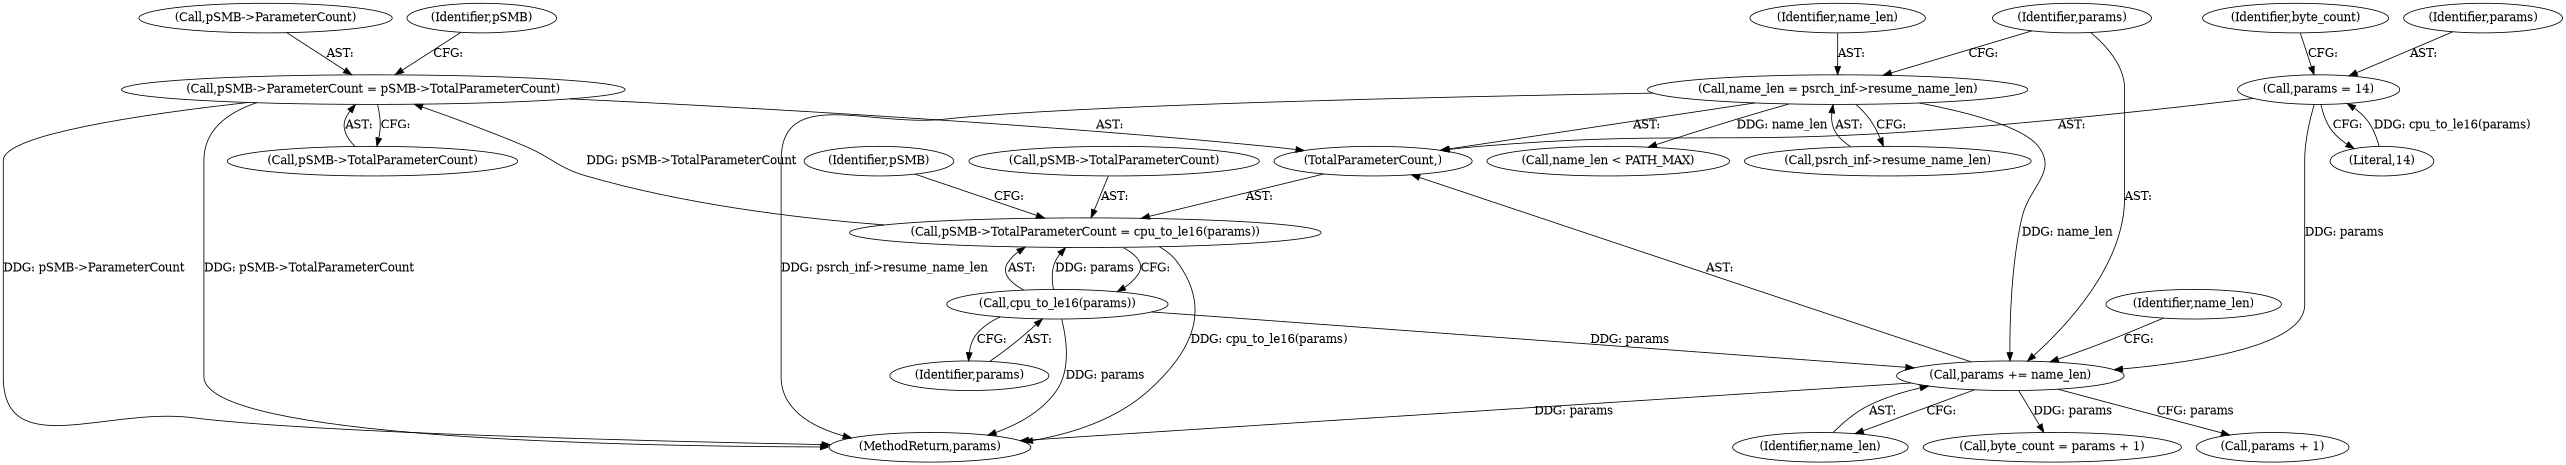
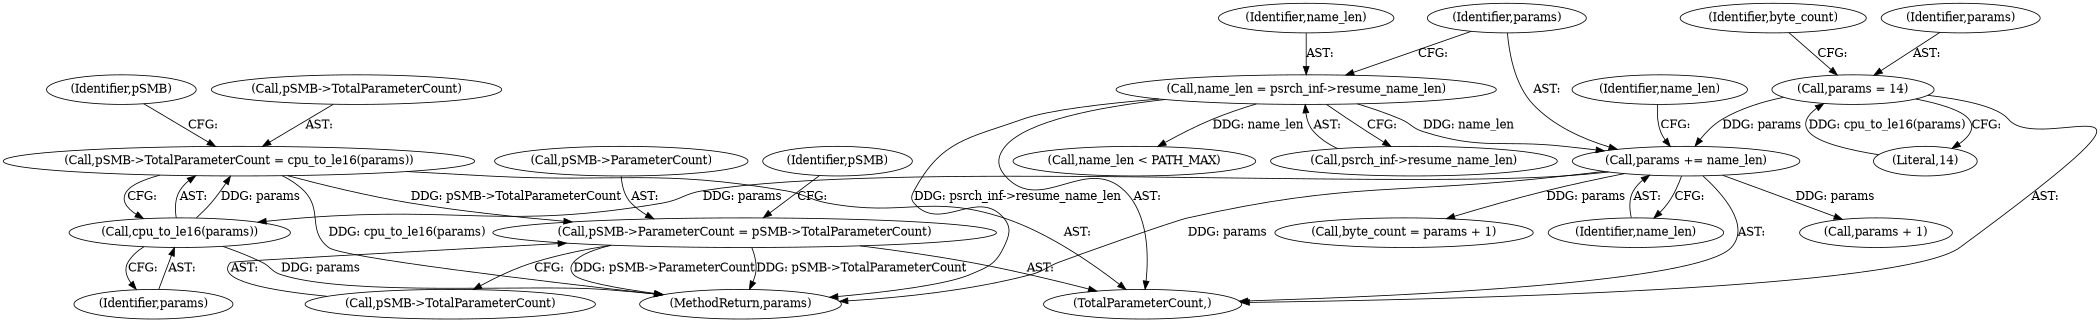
(1237, 195) -> (773, 189)
(1529, 340) -> (936, 177)
(2195, 412) -> (1835, 197)
